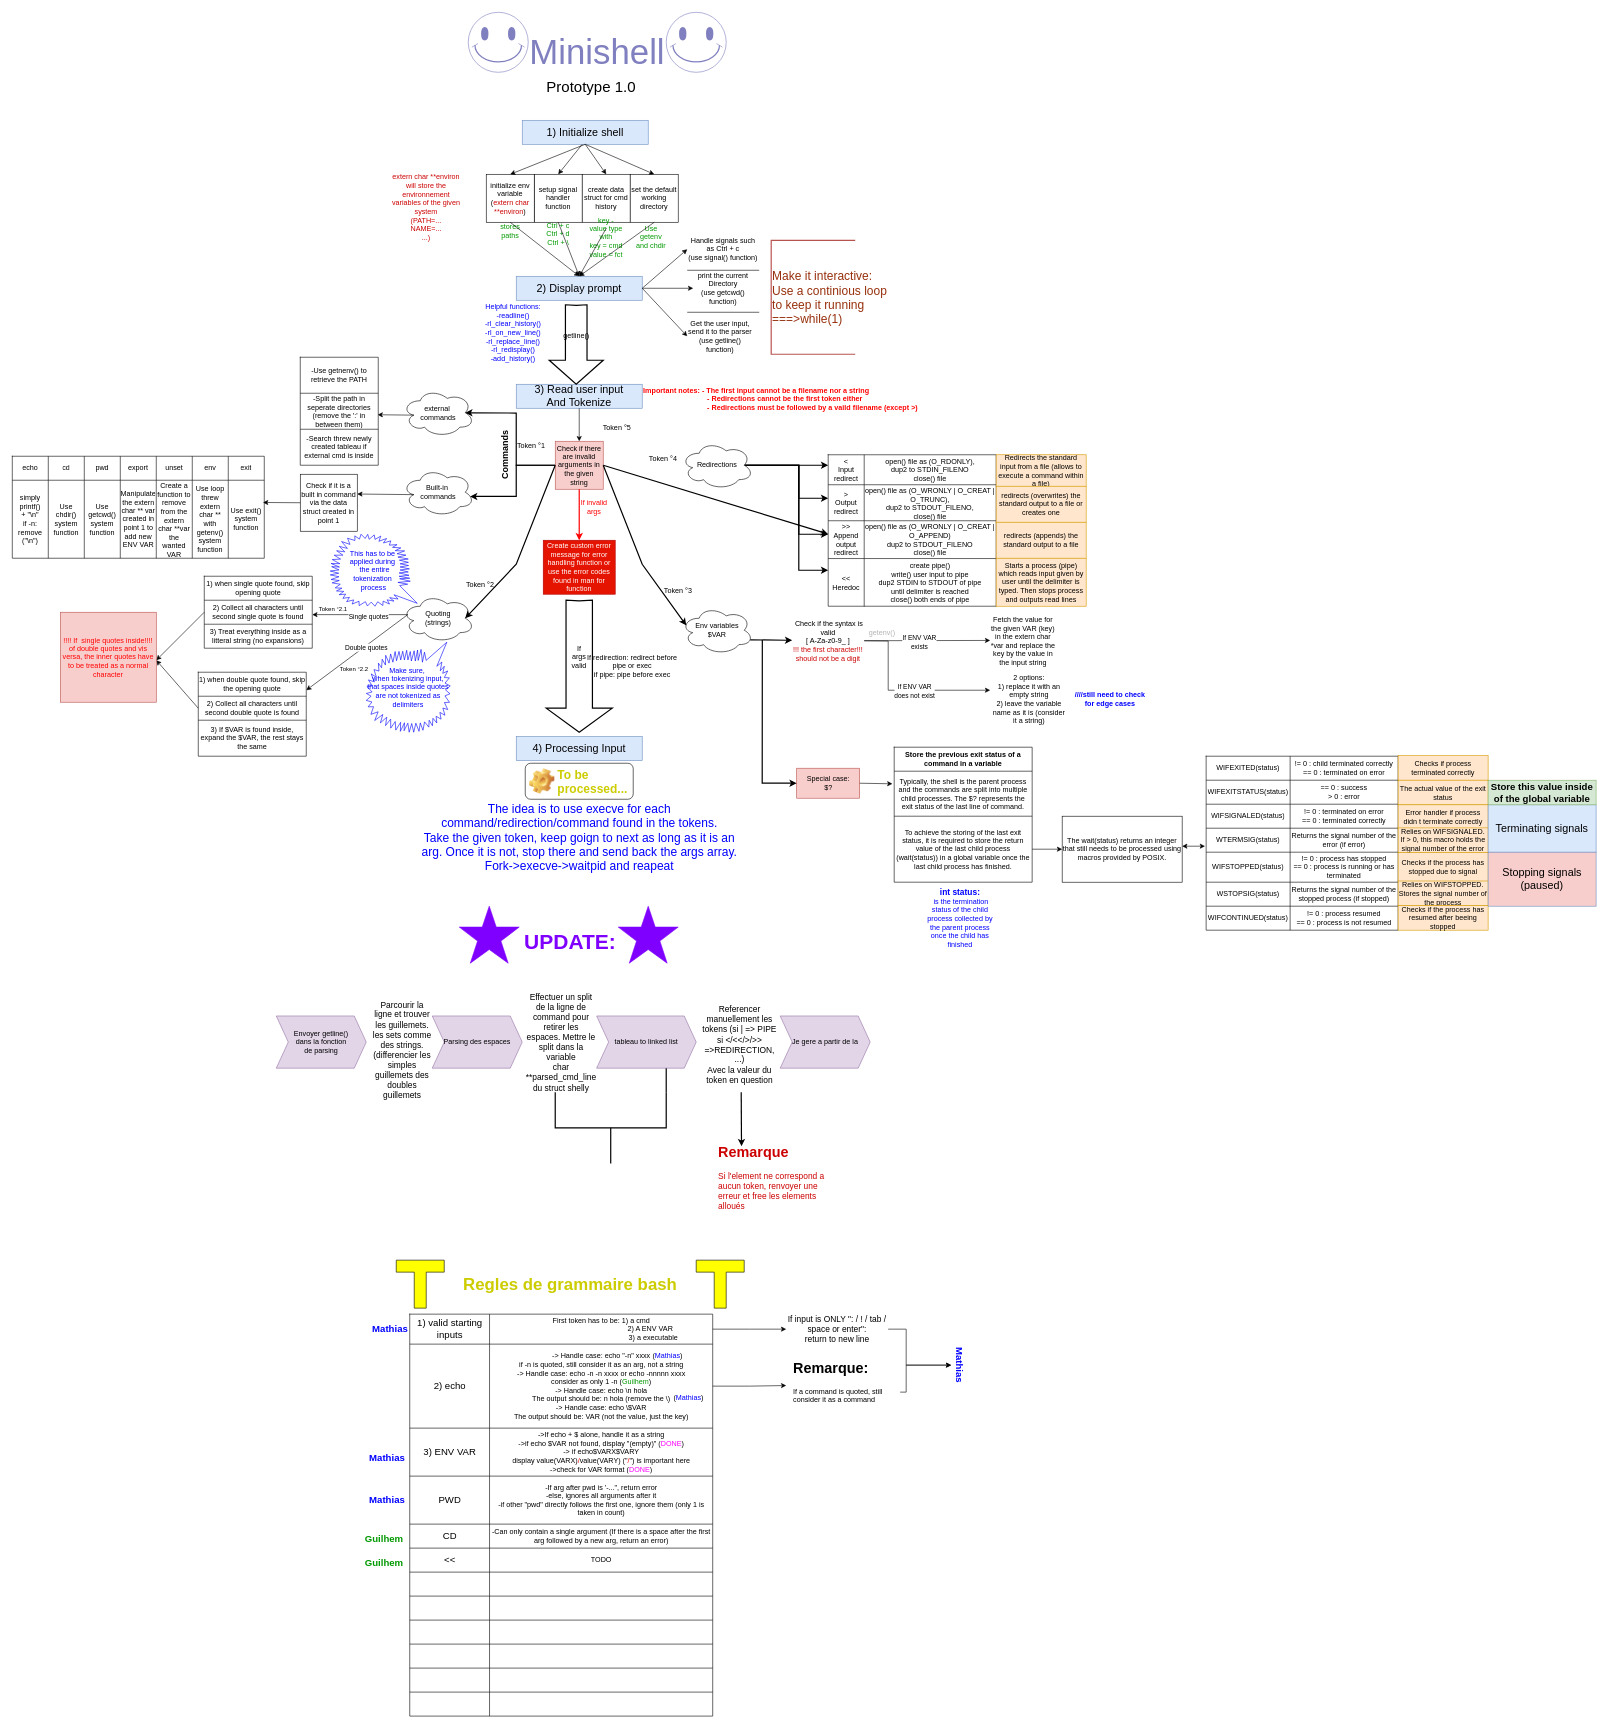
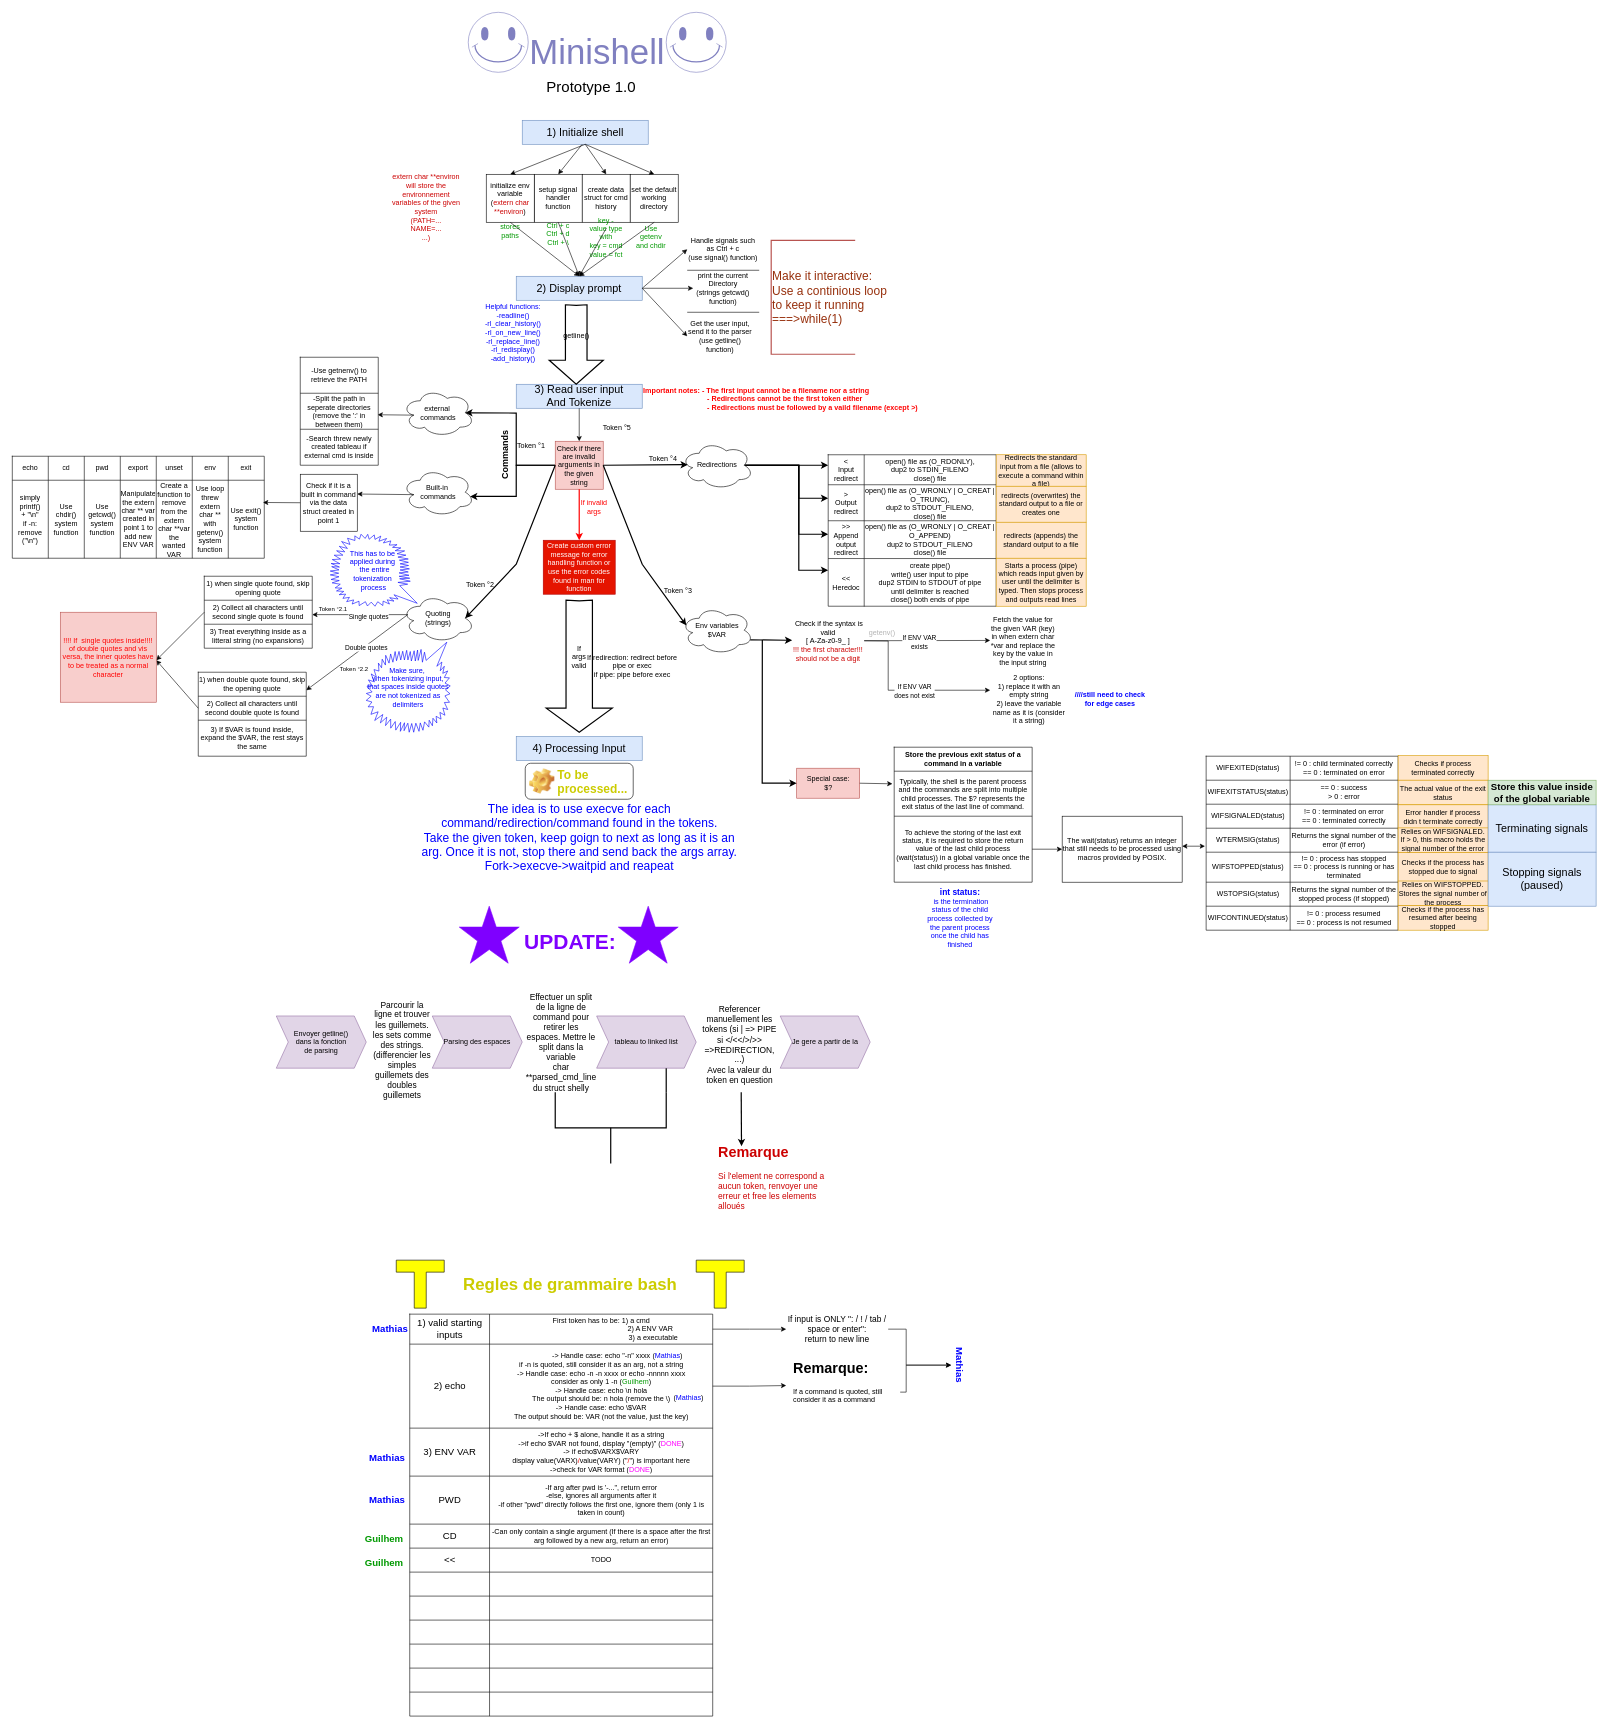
(723, 288) -> (723, 288)
(714, 499) -> (644, 465)
(1023, 641) -> (1023, 641)
(1542, 879) -> (1542, 879)
